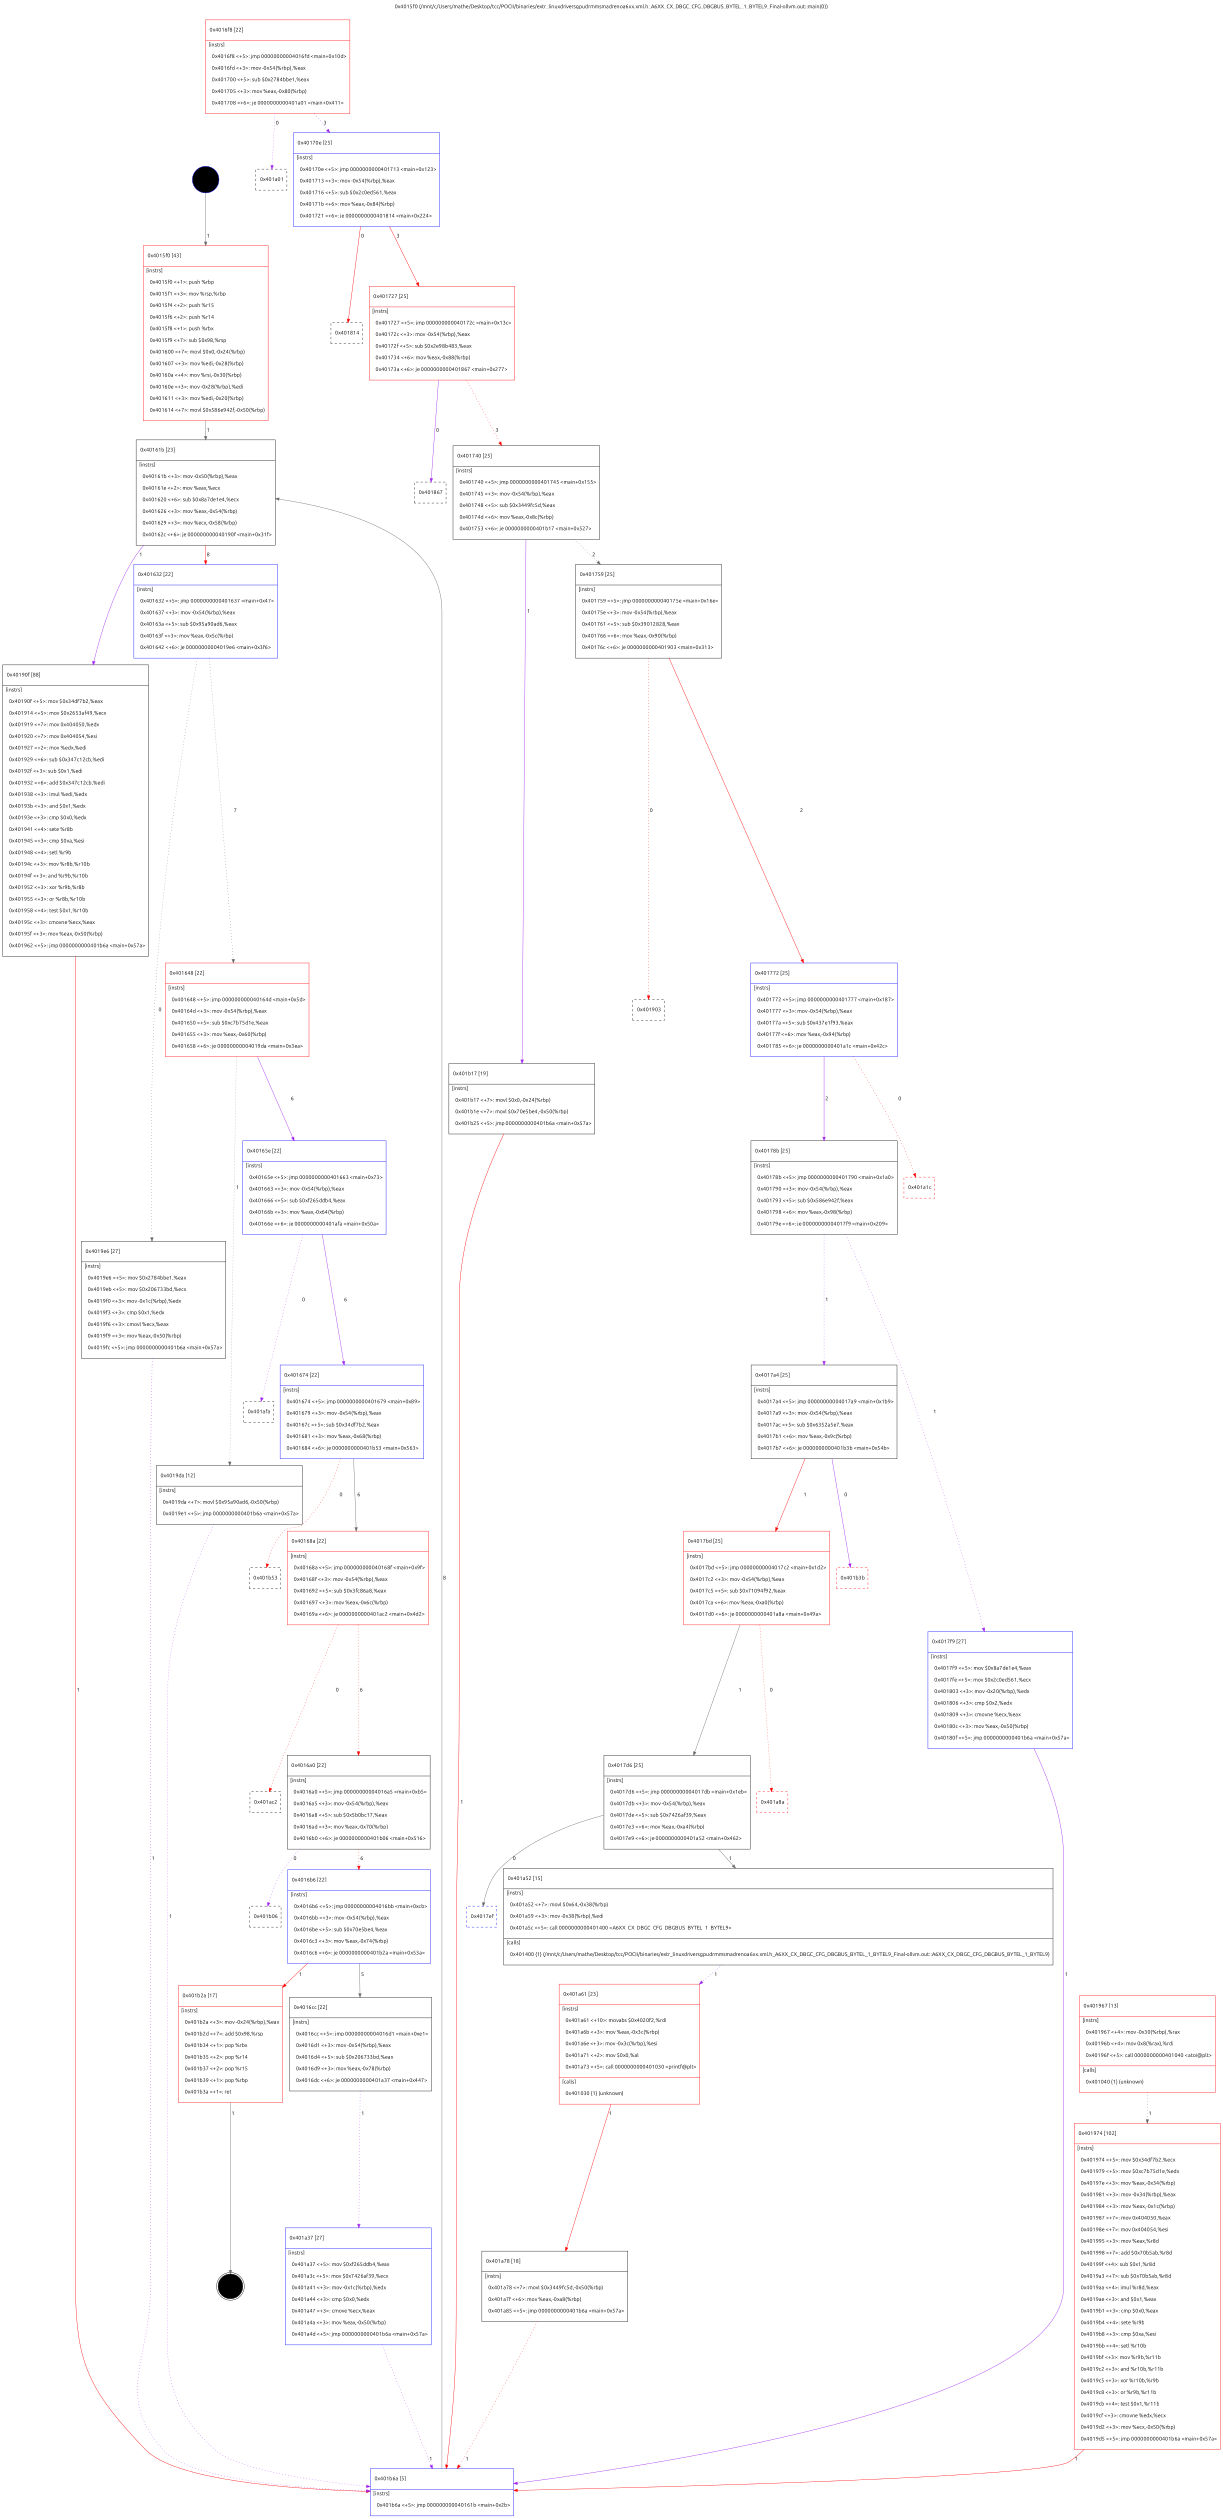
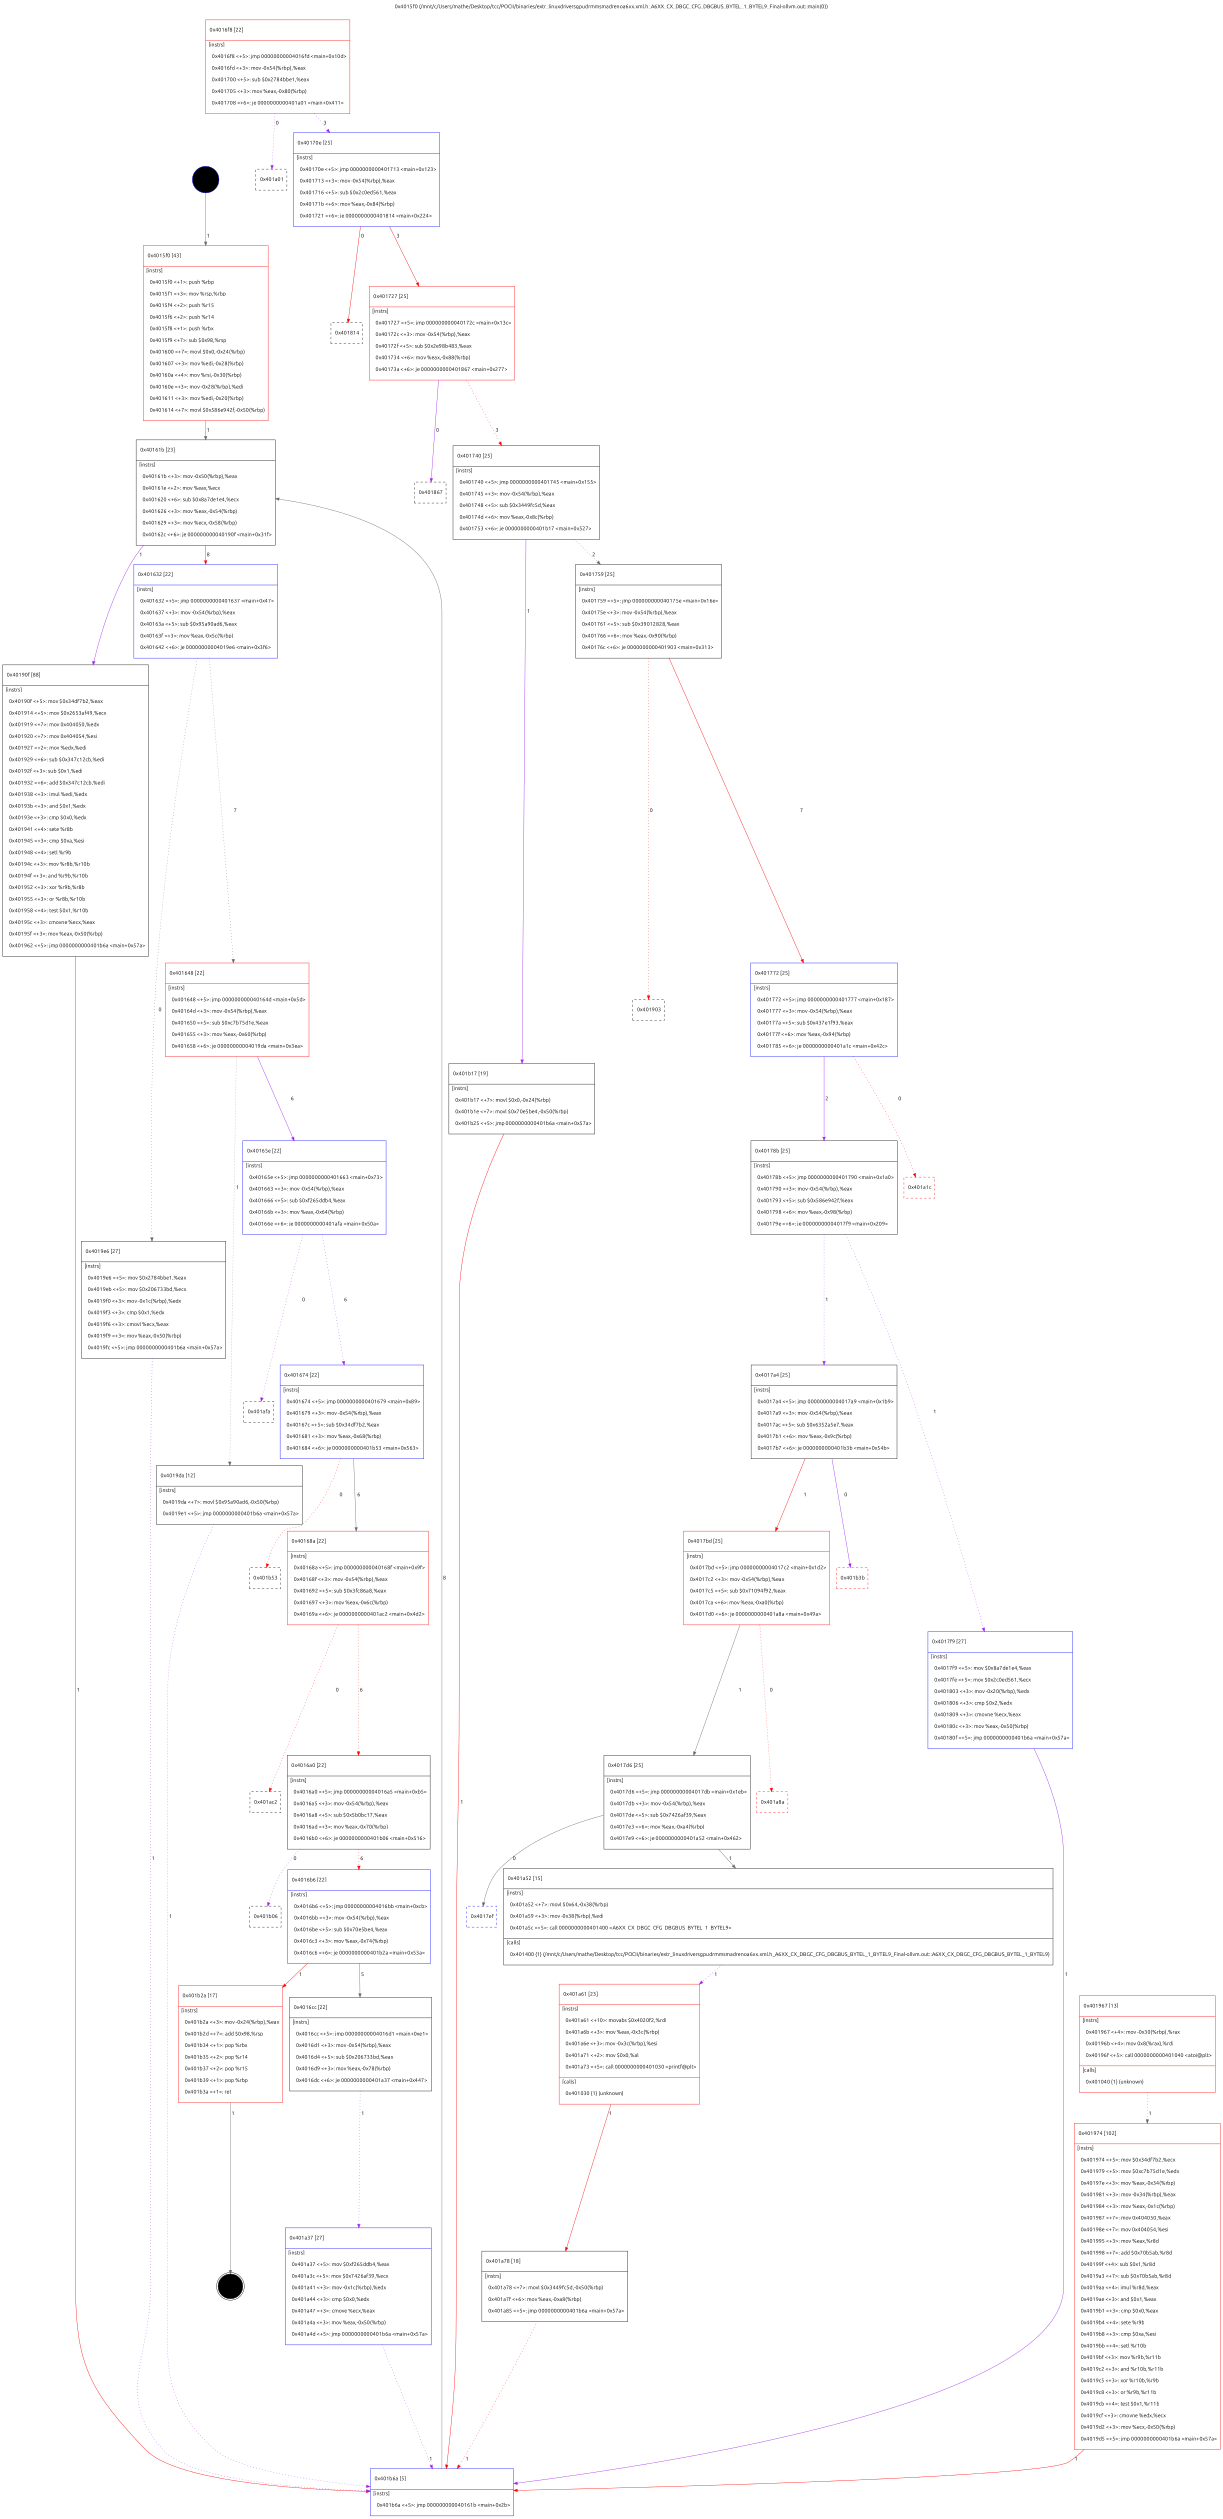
(801, 811) -> (801, 811)
(333, 1298) -> (333, 1298)
